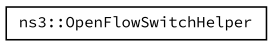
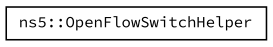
(136, 23) -> (136, 23)
